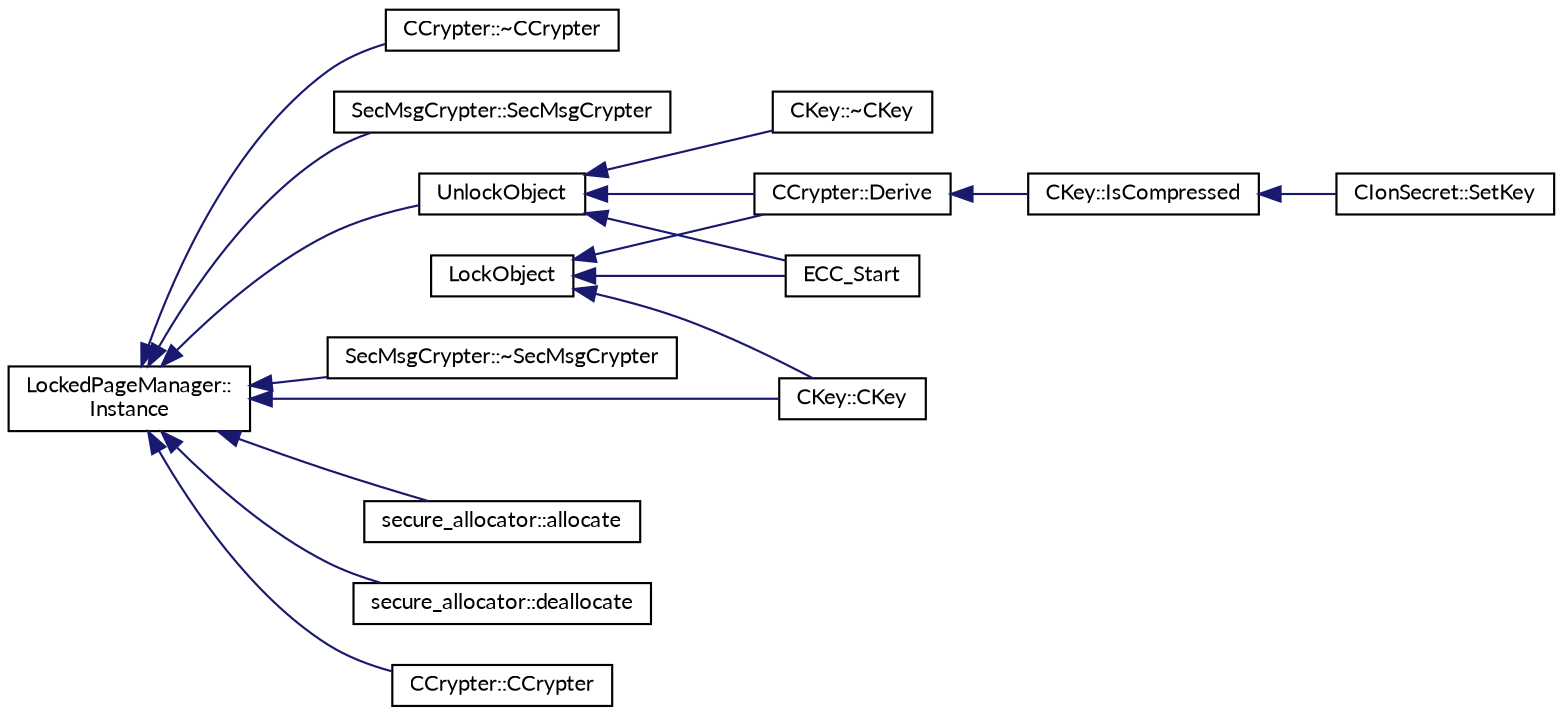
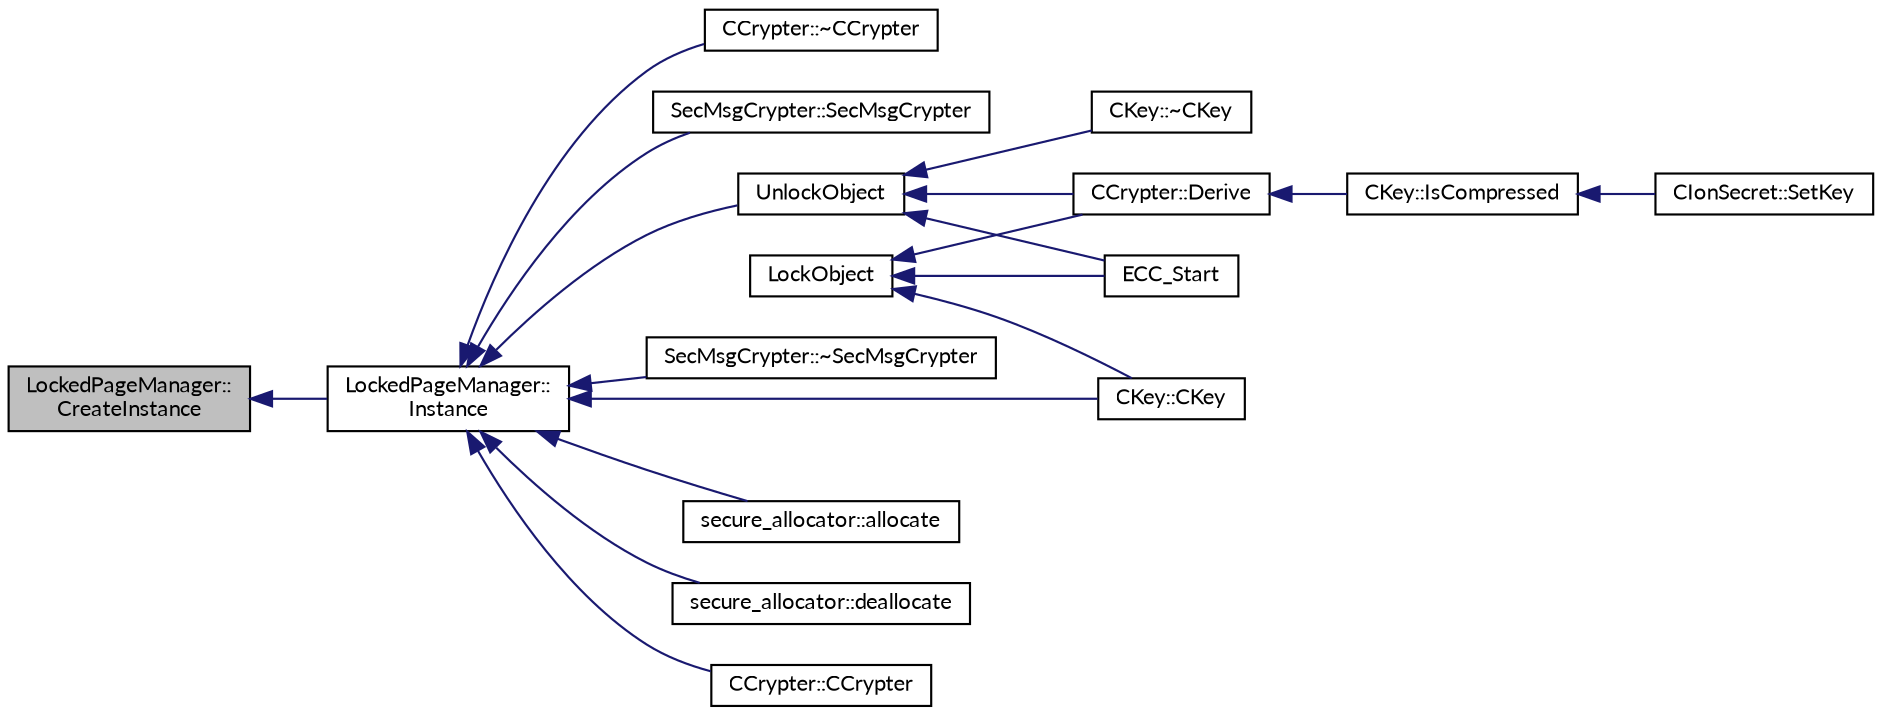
none -> (129, 399)
